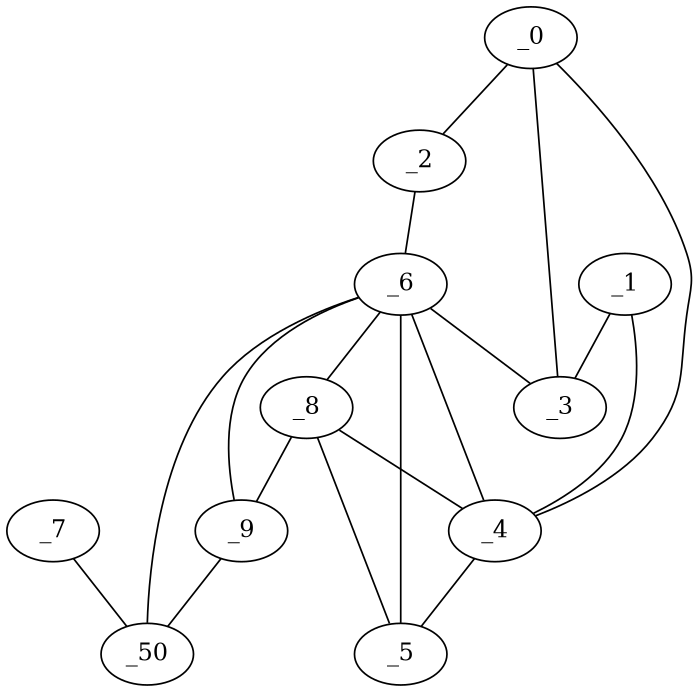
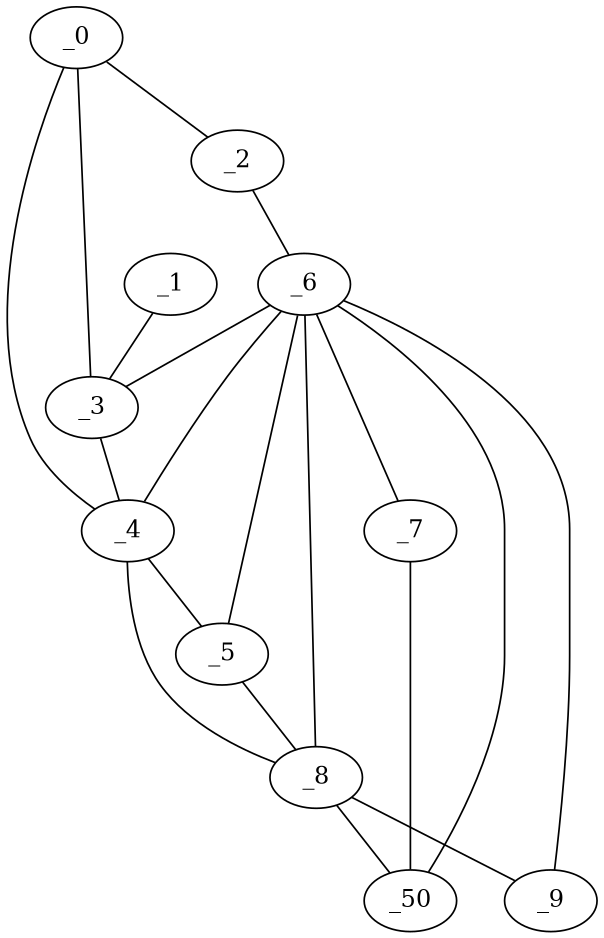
none -> (357, 408)
(623, 434) -> (110, 469)
(194, 593) -> (363, 839)
